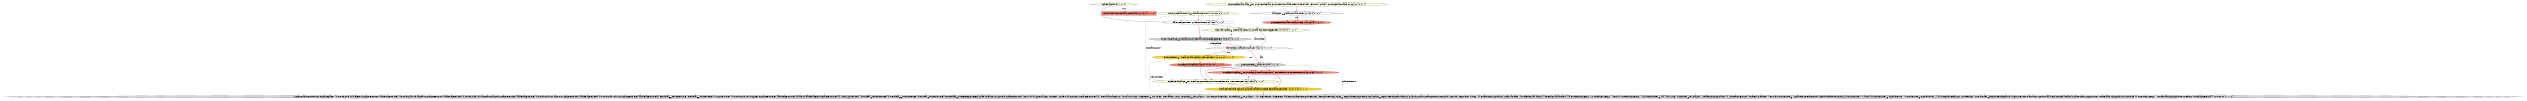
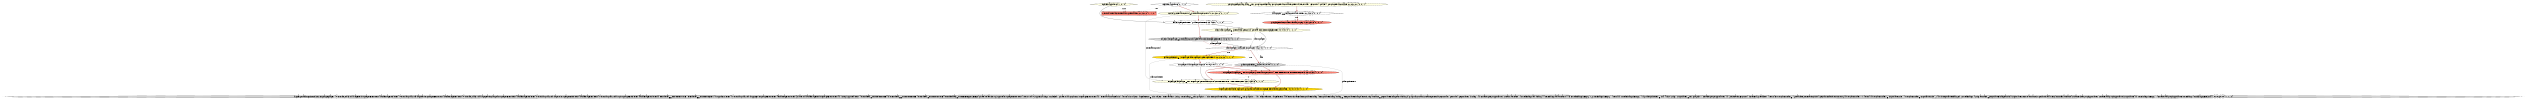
none -> (1174, 4)
(1201, 65) -> (1201, 65)
